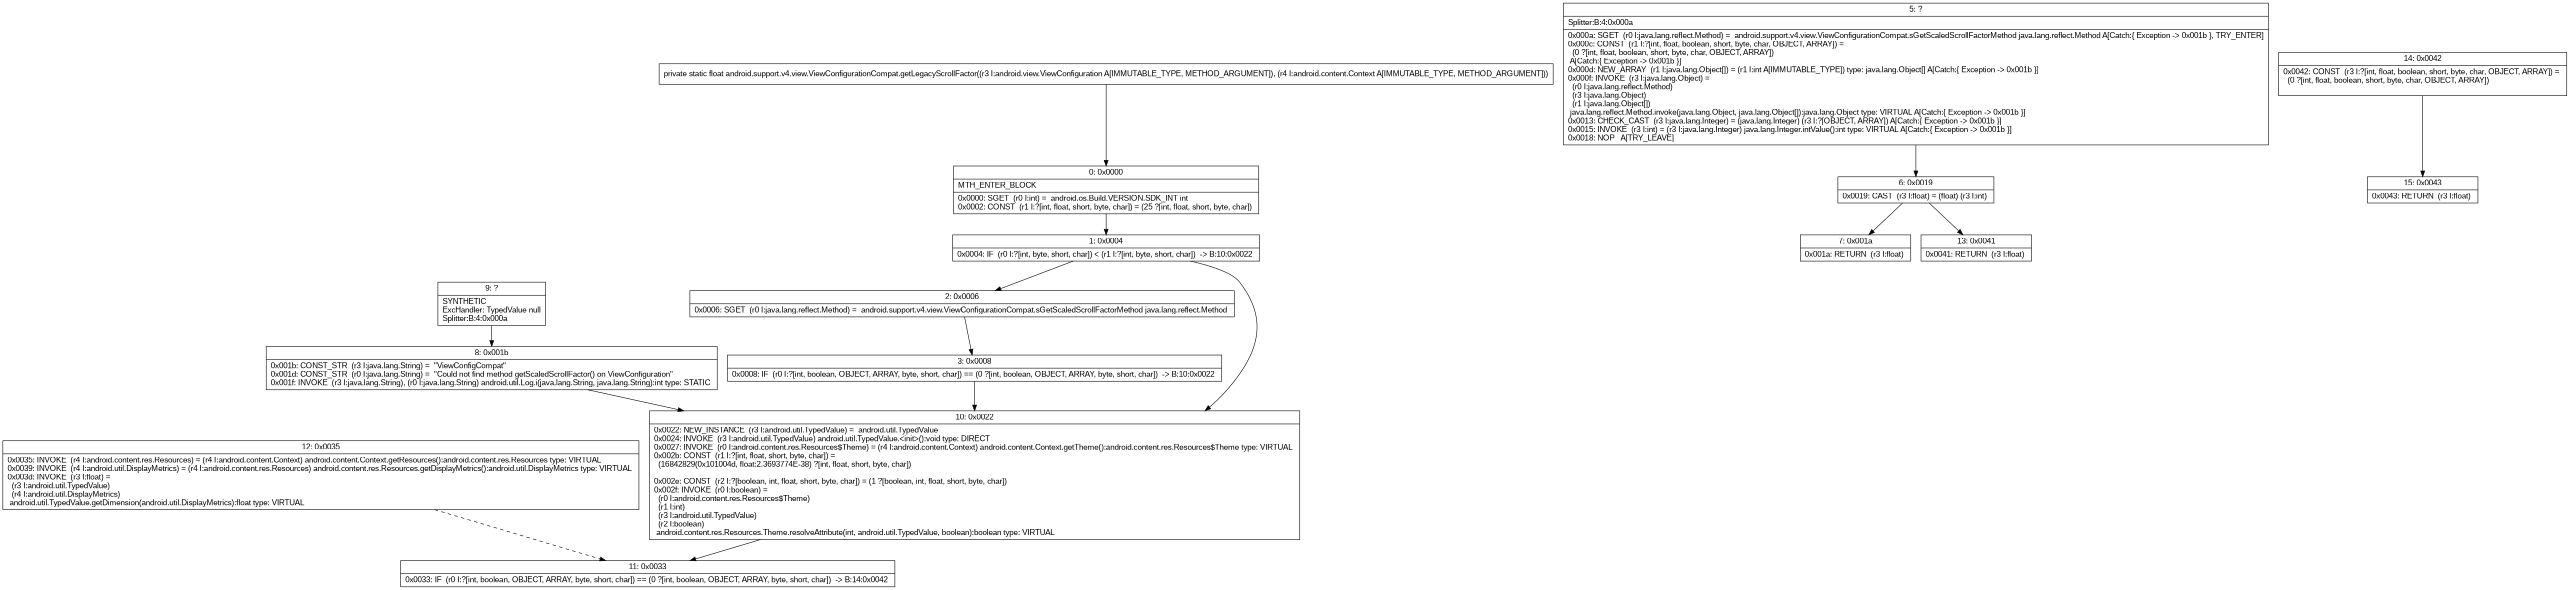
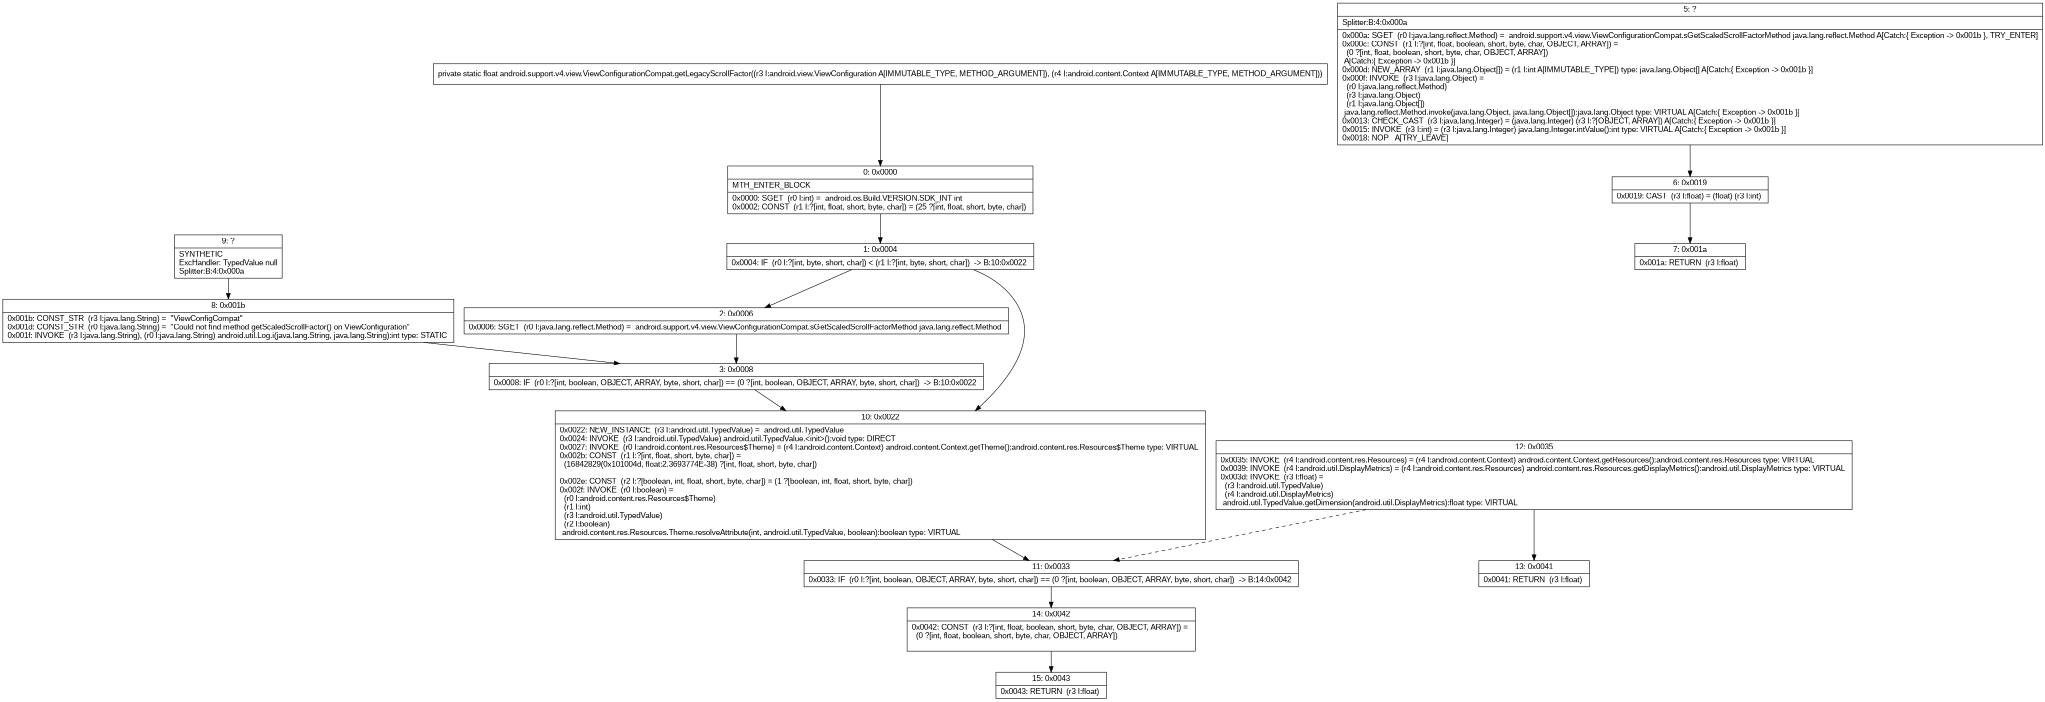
(1944, 217) -> (1534, 532)
(633, 400) -> (519, 353)
none -> (1051, 594)
